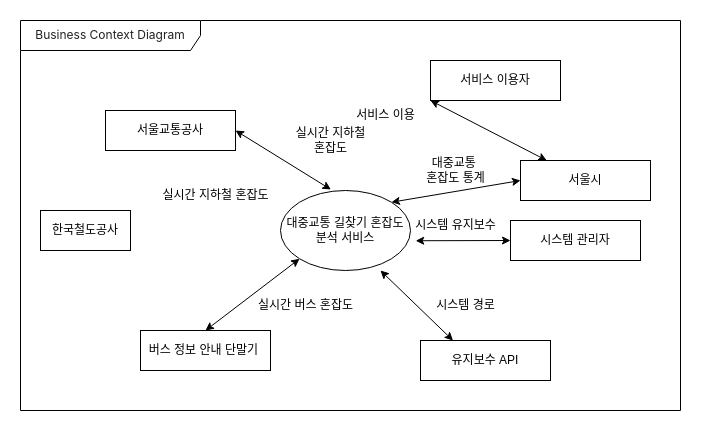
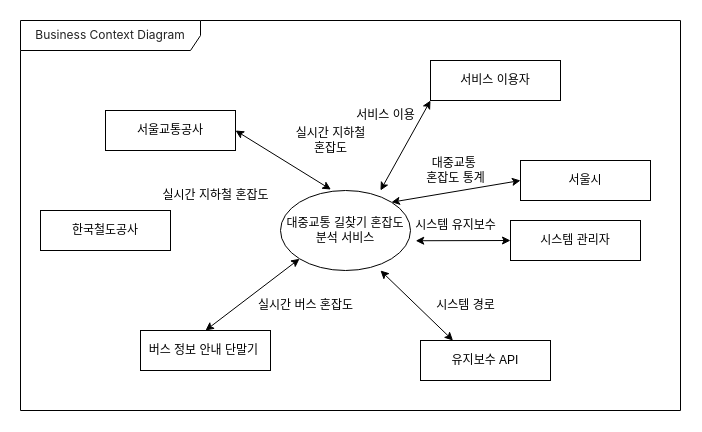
(489, 131) -> (405, 146)
(86, 231) -> (106, 231)
